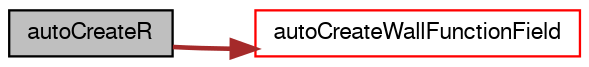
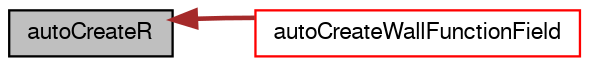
(202, 48) -> (225, 18)
